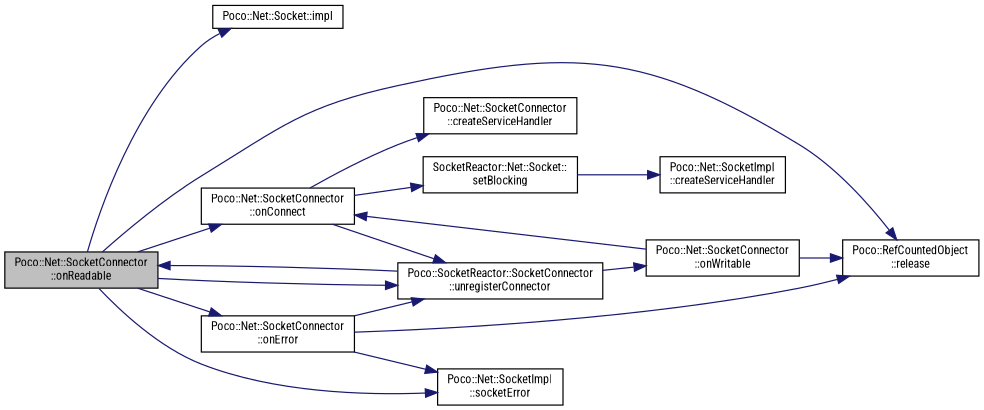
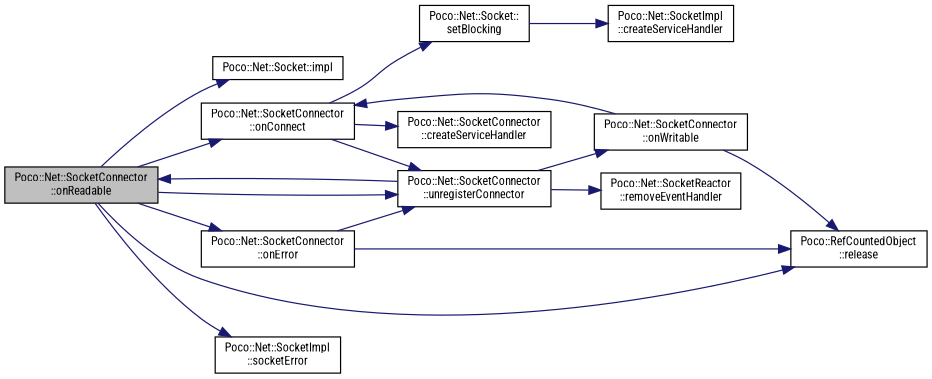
(500, 175) -> (474, 24)
none -> (671, 191)
(500, 281) -> (474, 189)
(390, 361) -> none
